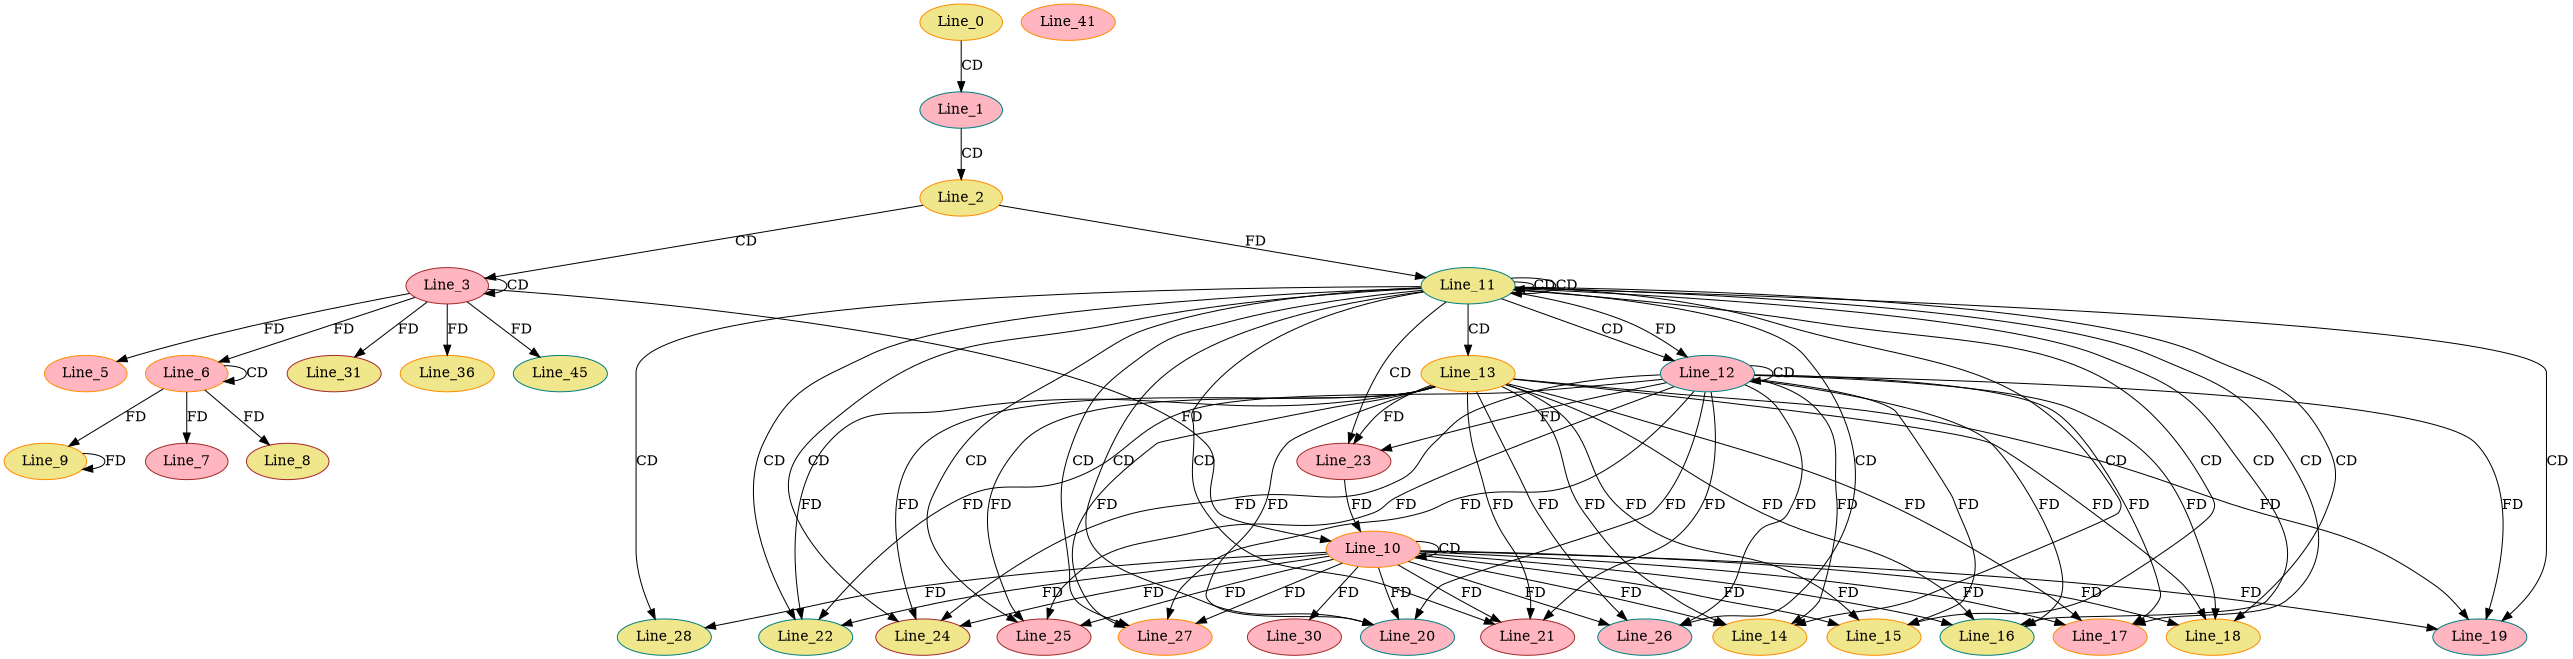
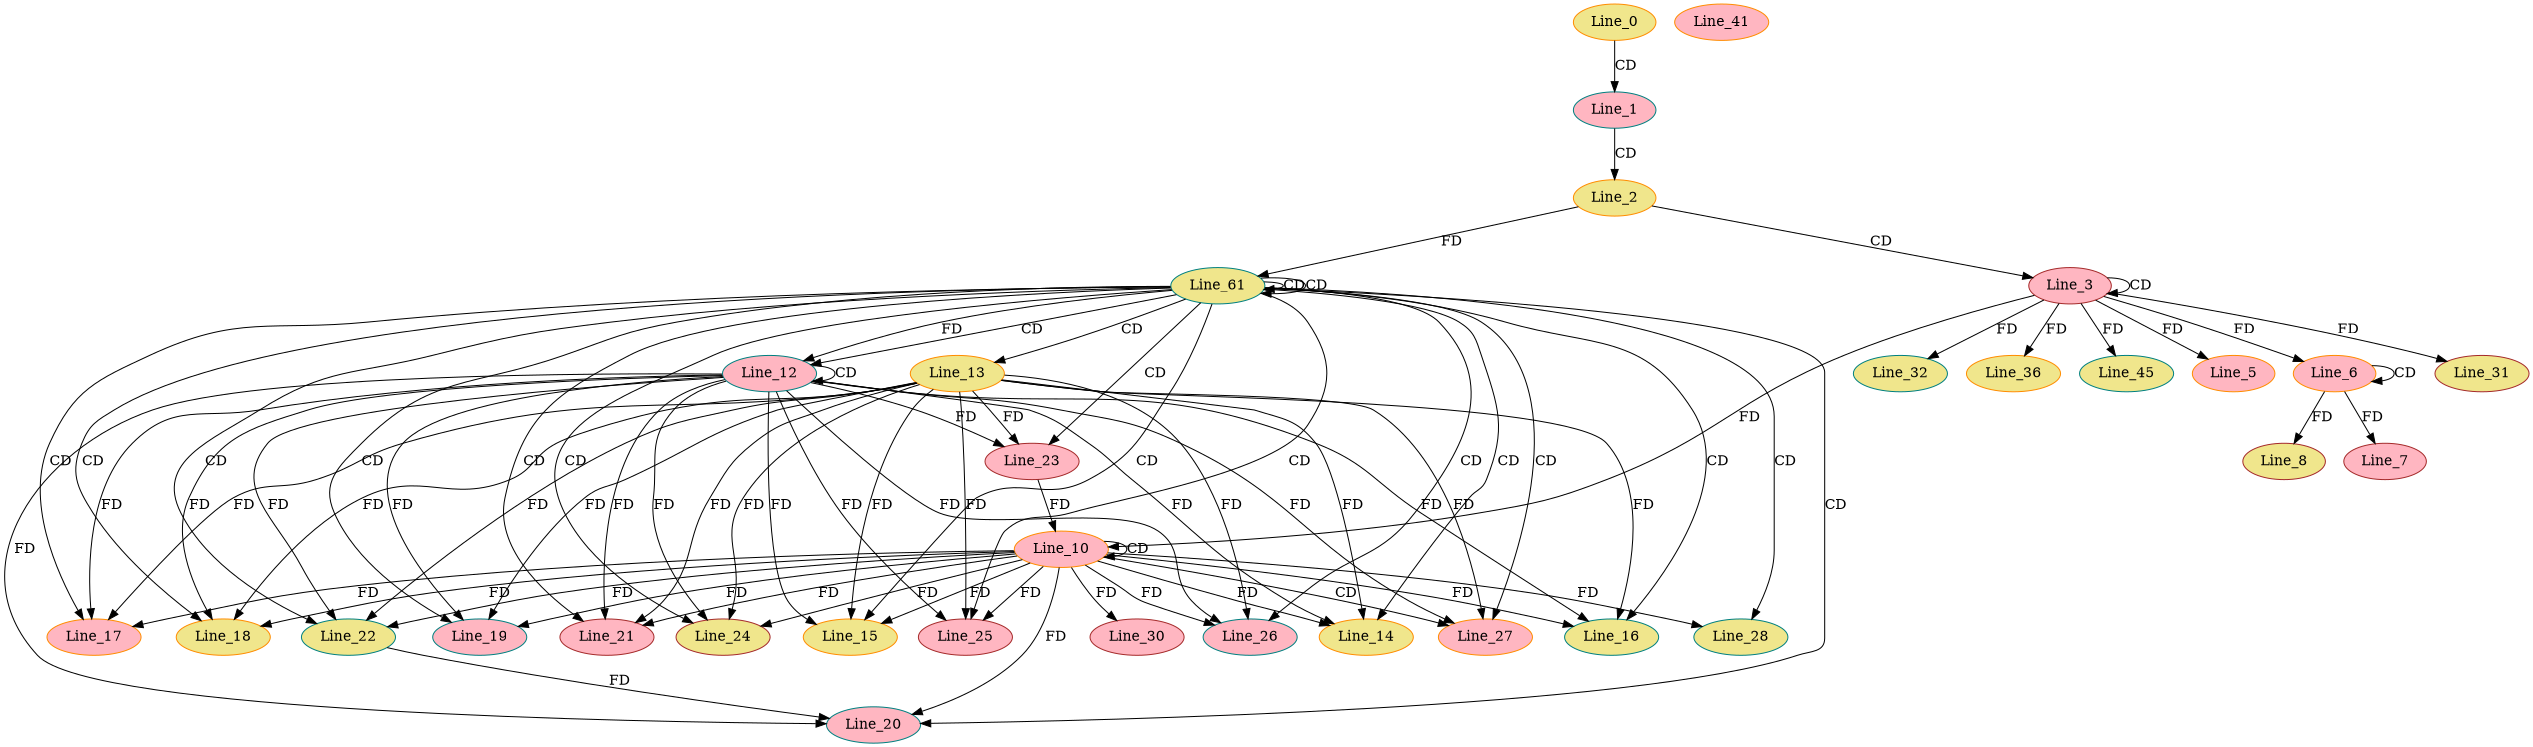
(1468, 286) -> (1218, 286)
none -> (1900, 374)
(45, 461) -> none
(1259, 516) -> (602, 686)
(1295, 593) -> (1346, 593)
